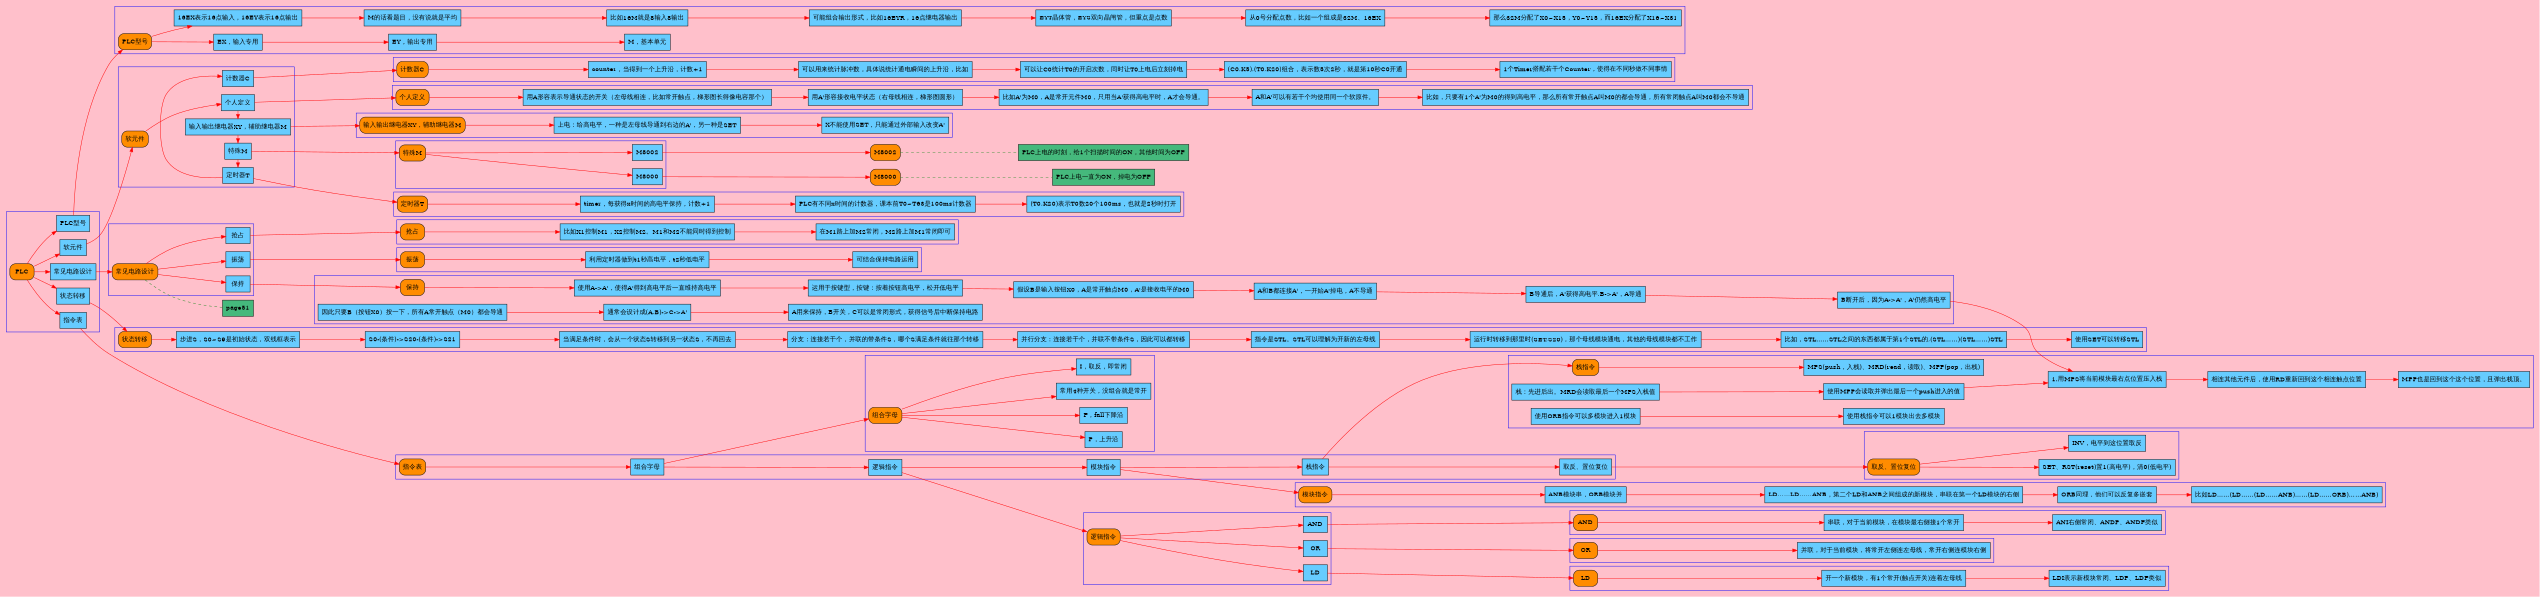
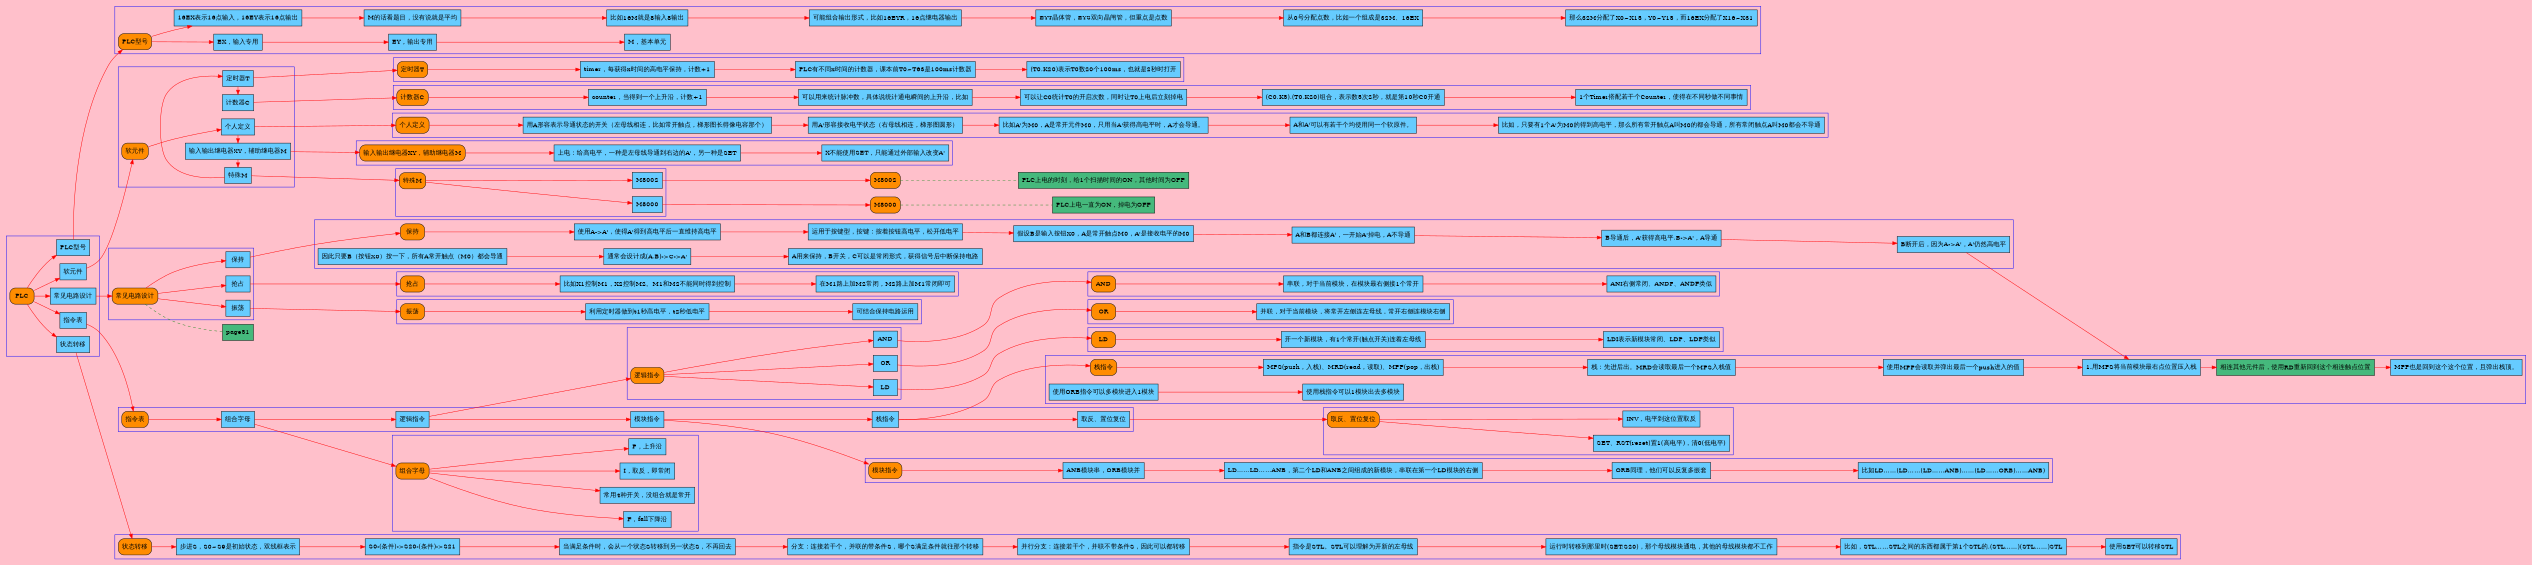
none -> (1513, 367)
(2287, 380) -> (2296, 367)
